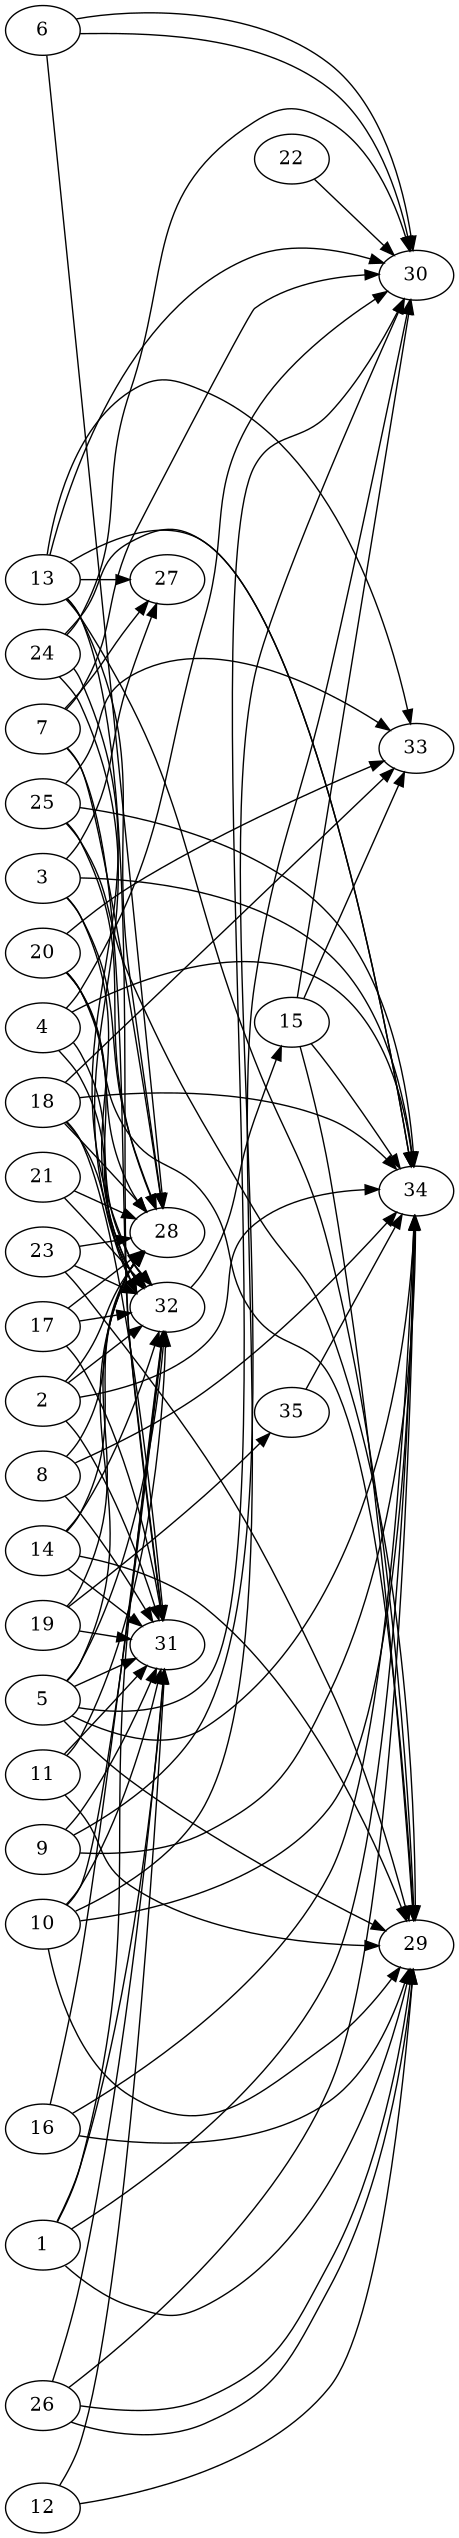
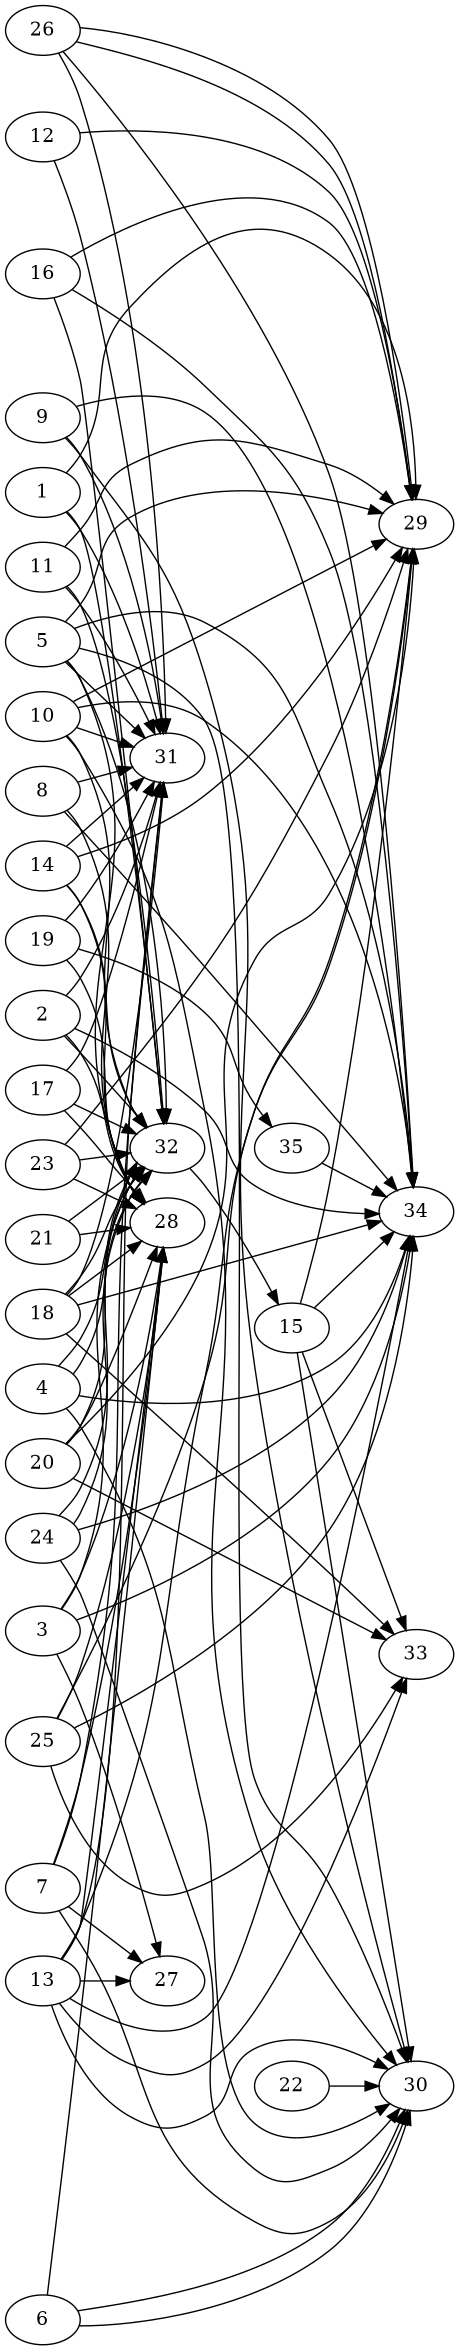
(379, 1760) -> none
